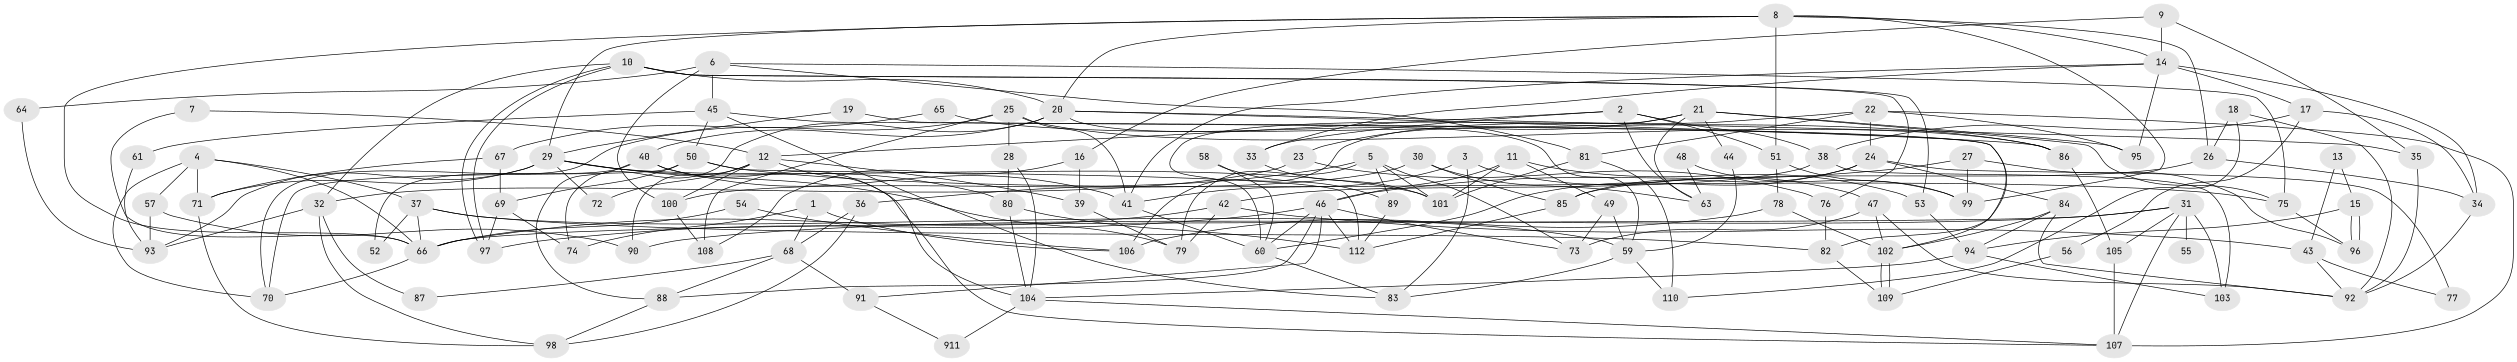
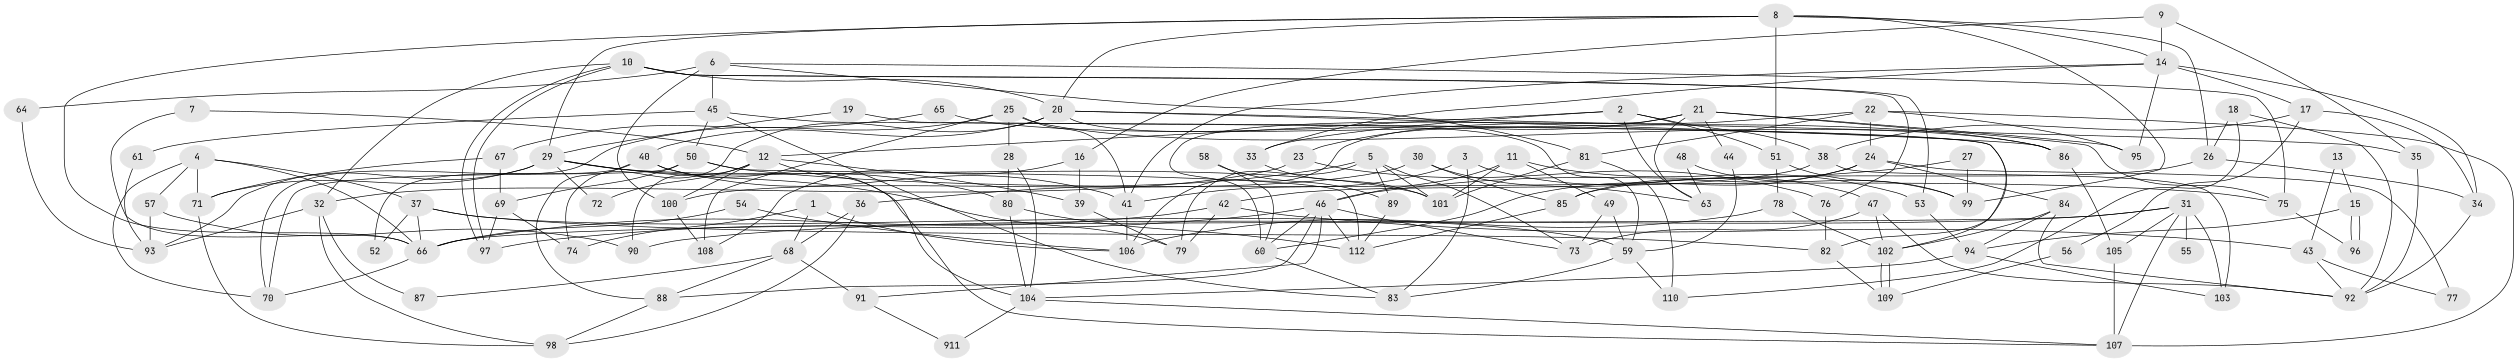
(2247, 206) -> none
(1194, 228) -> (1127, 228)
